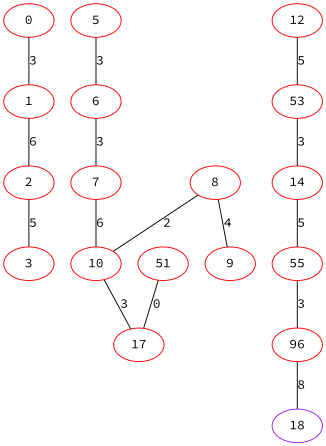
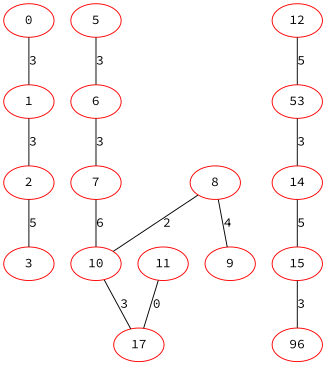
(33, 142) -> (33, 142)
(163, 264) -> (163, 264)
(297, 264) -> (297, 264)
(297, 426) -> none
